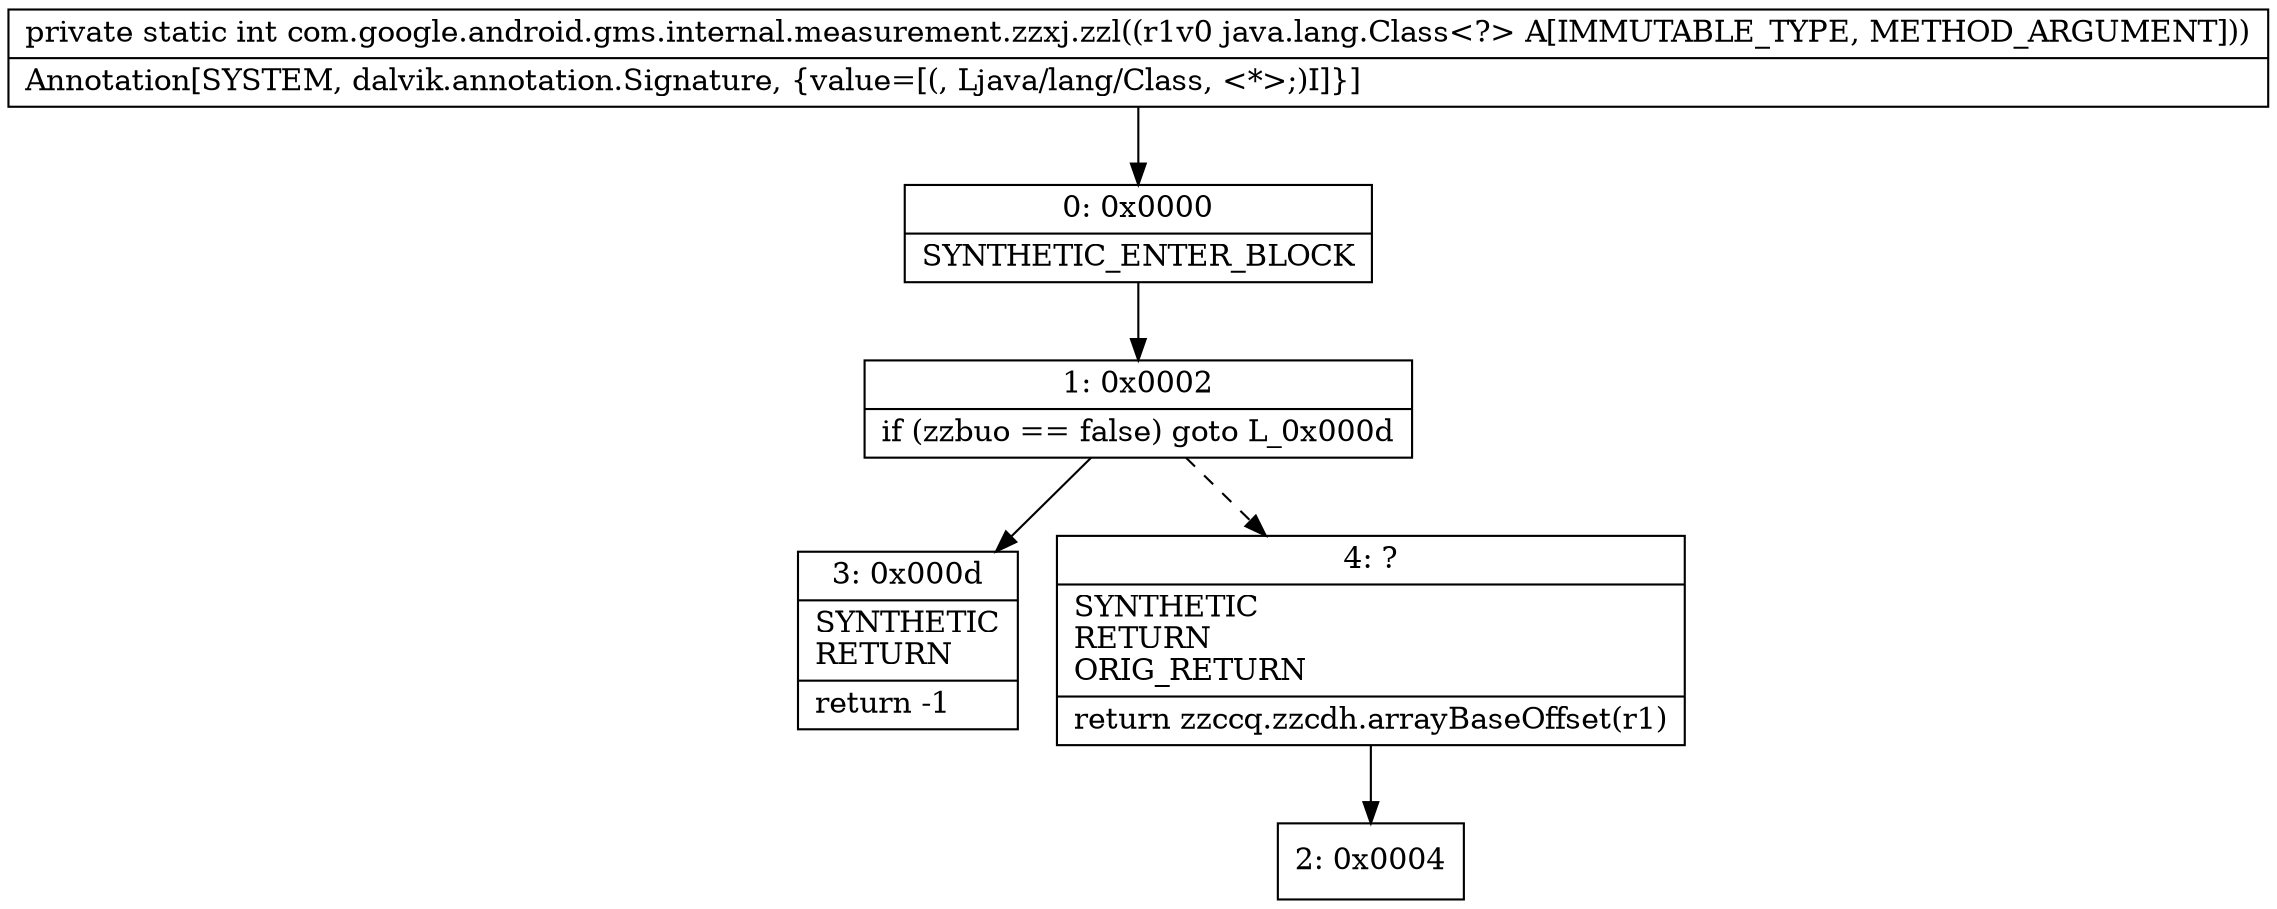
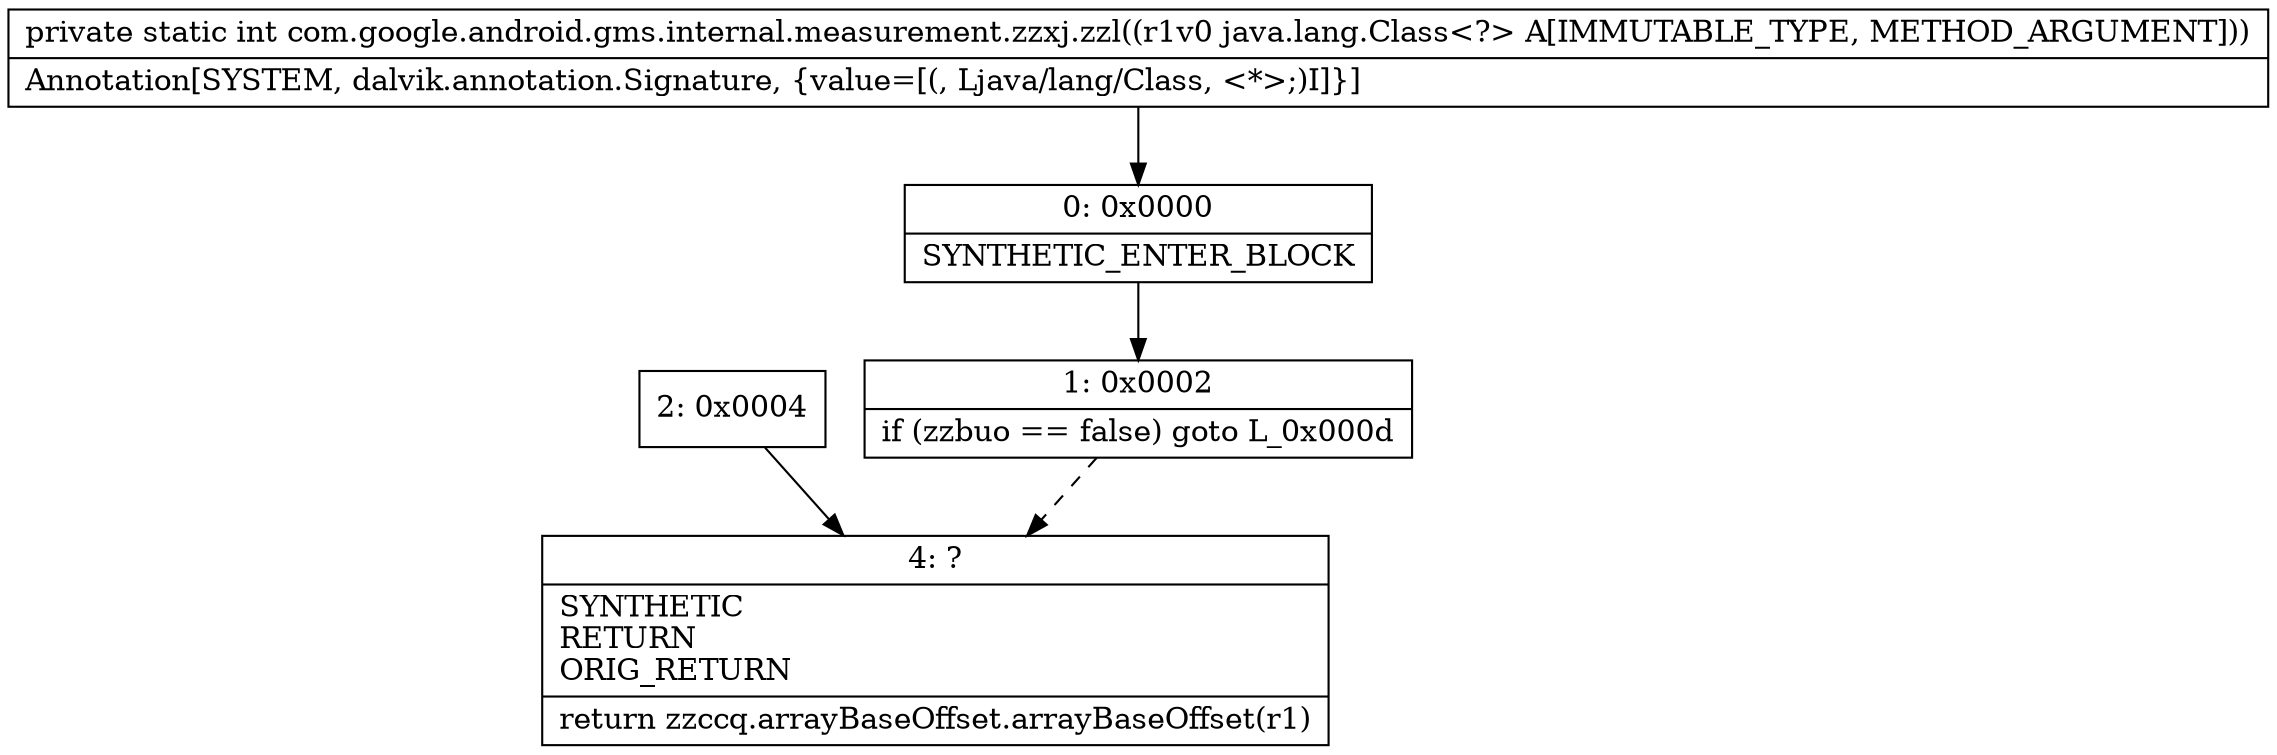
(908, 641) -> none
(1371, 720) -> (935, 720)
(1371, 774) -> (797, 483)
